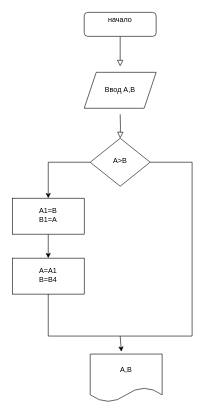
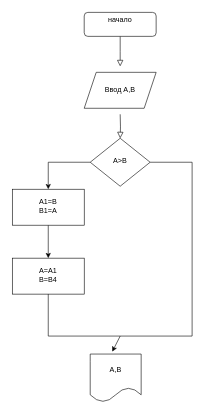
(48, 216) -> (48, 207)
(126, 378) -> (116, 378)
